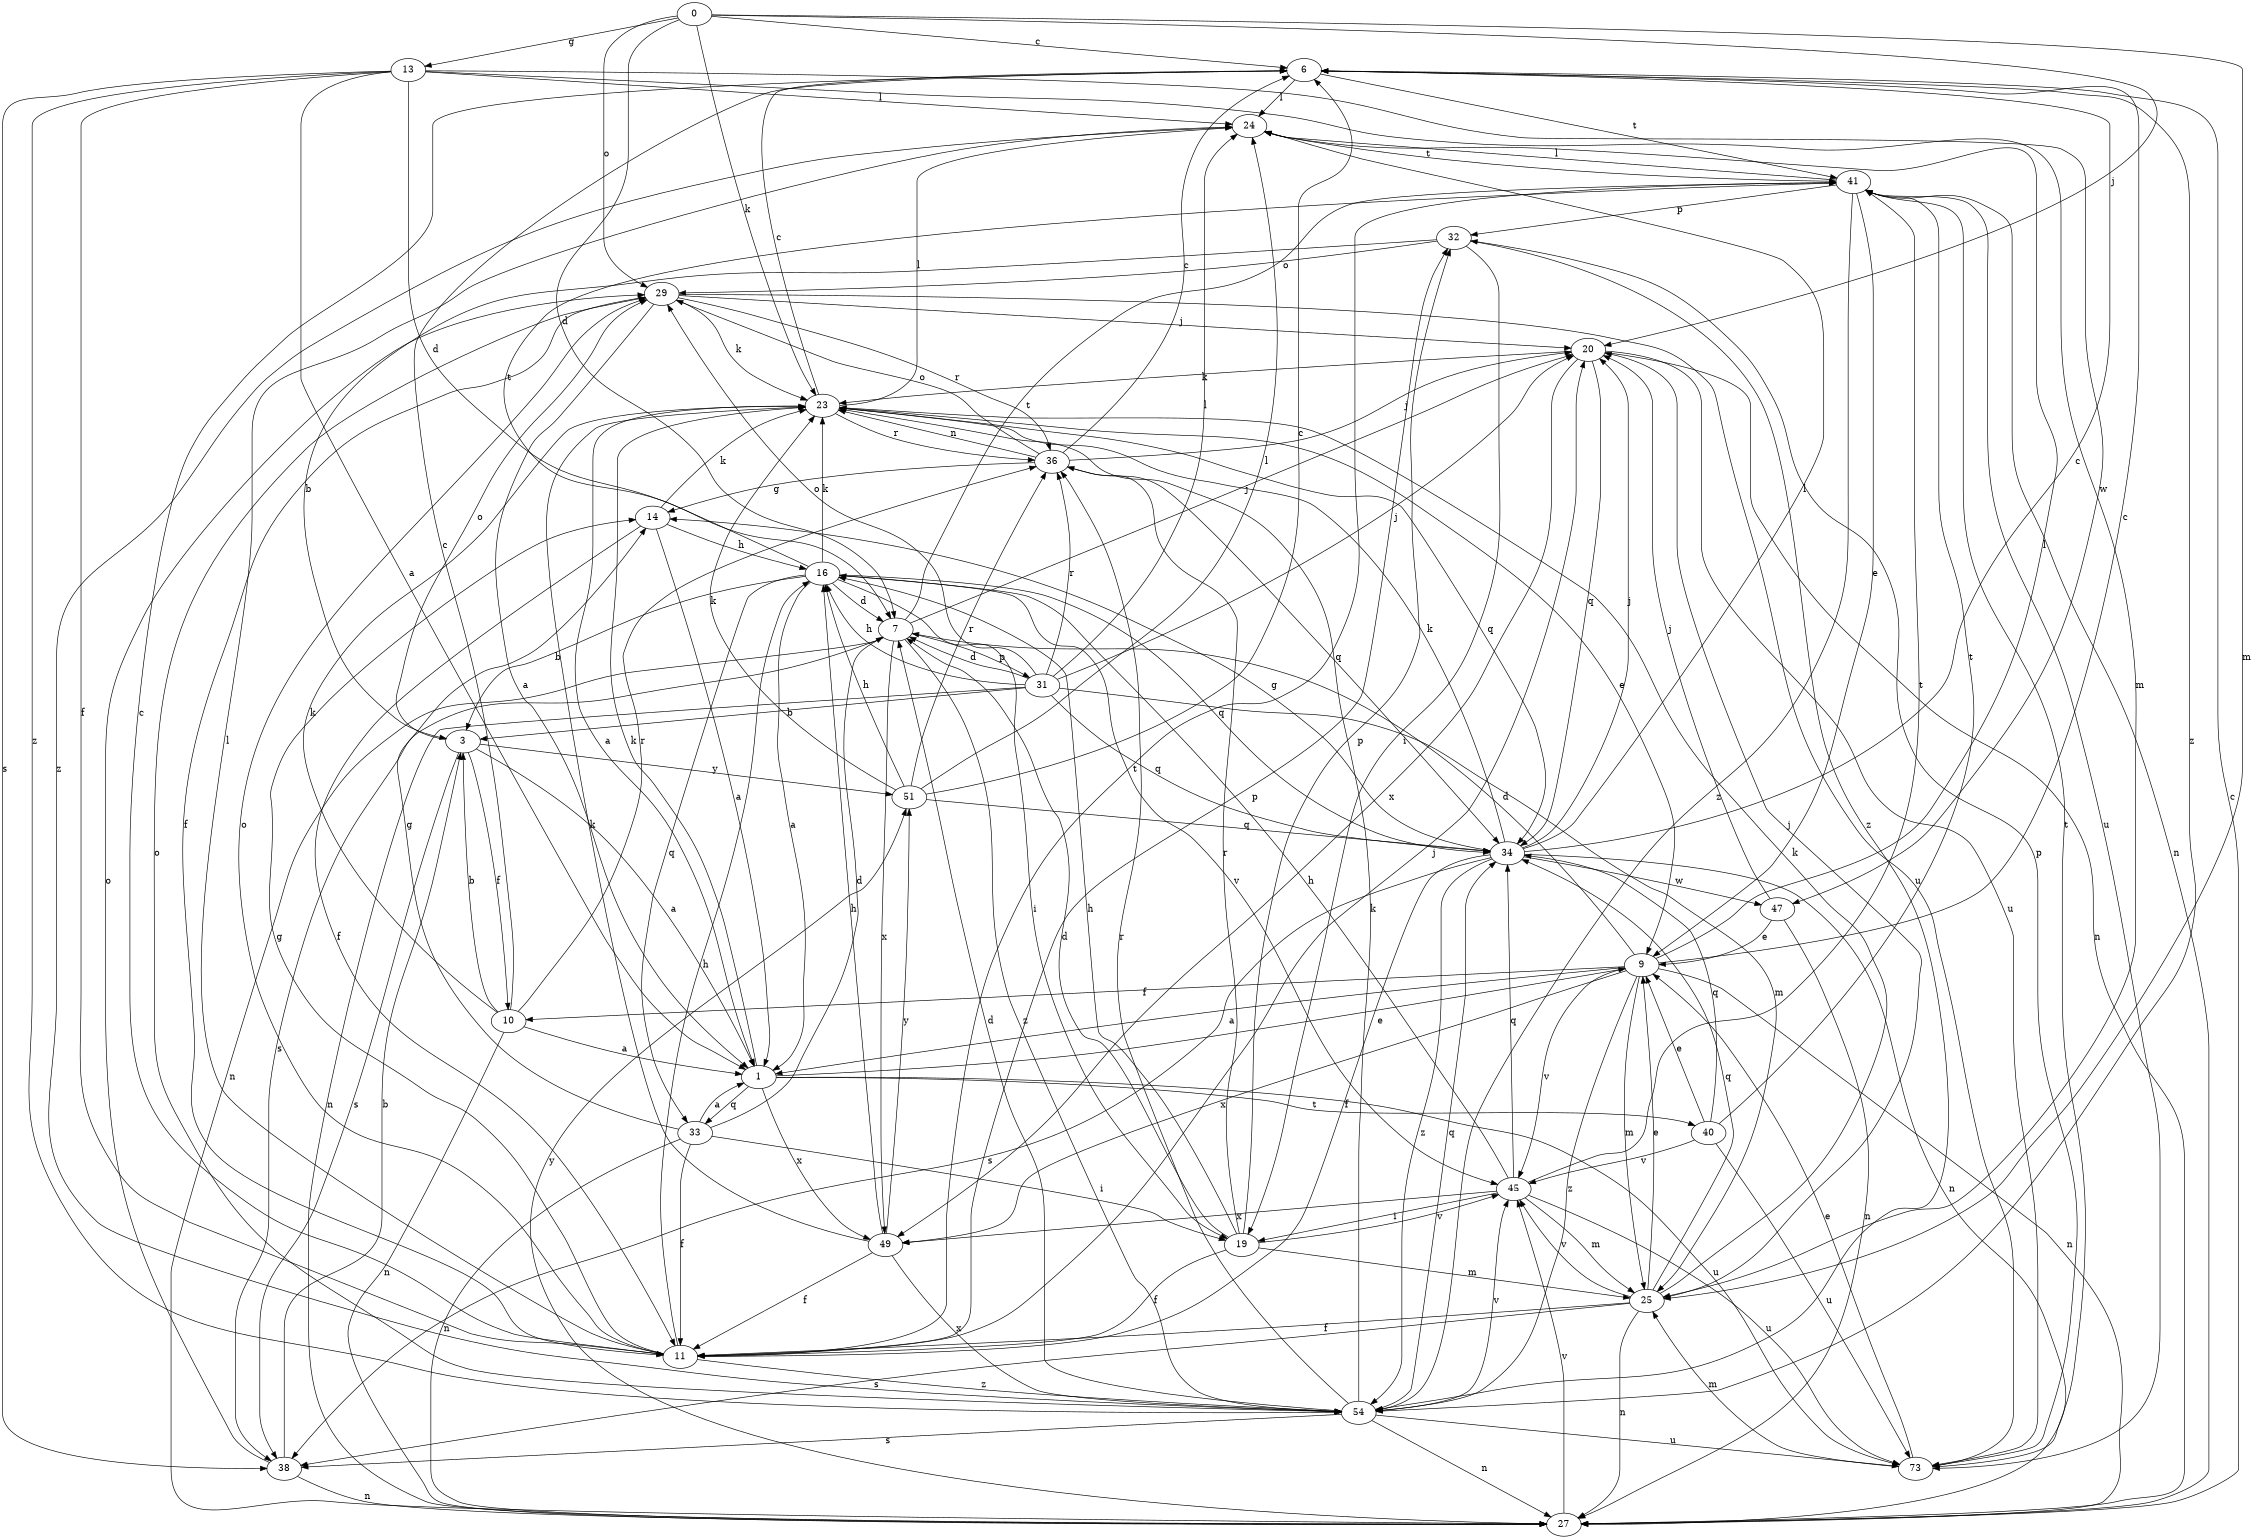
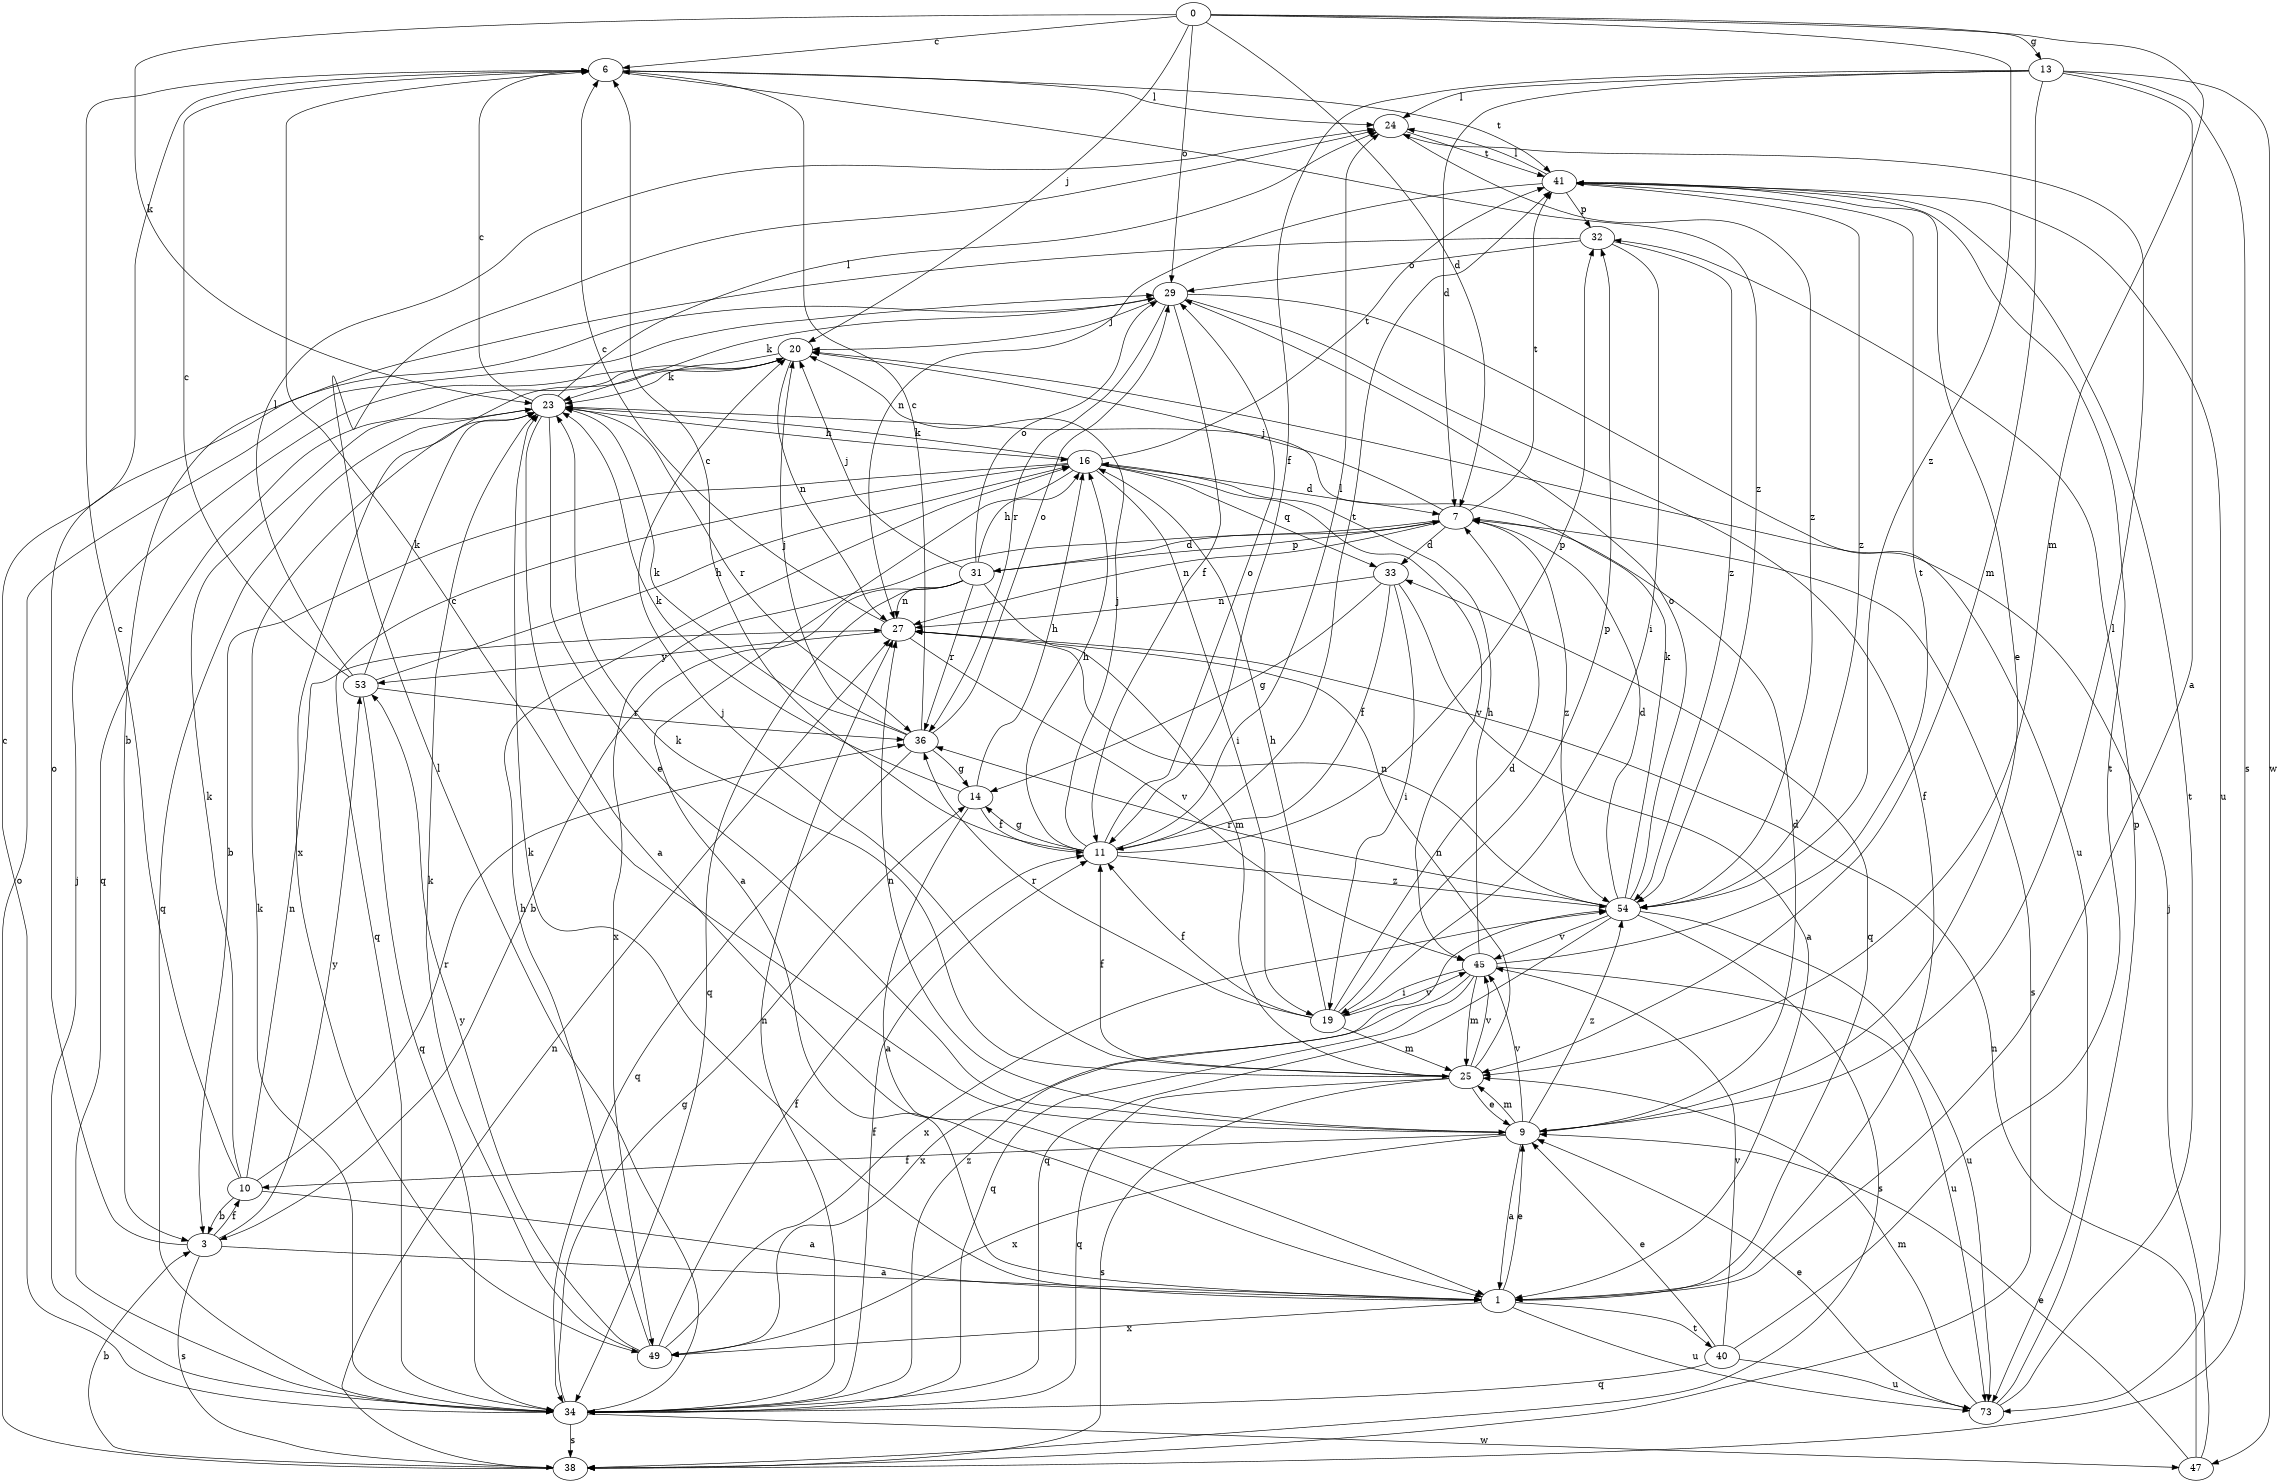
(1203, 427) -> none
(954, 434) -> (657, 574)
none -> (813, 437)
(526, 685) -> (1925, 797)
(909, 797) -> (361, 685)
(1977, 855) -> none
(858, 908) -> (1426, 544)
(37, 1147) -> (2011, 170)
